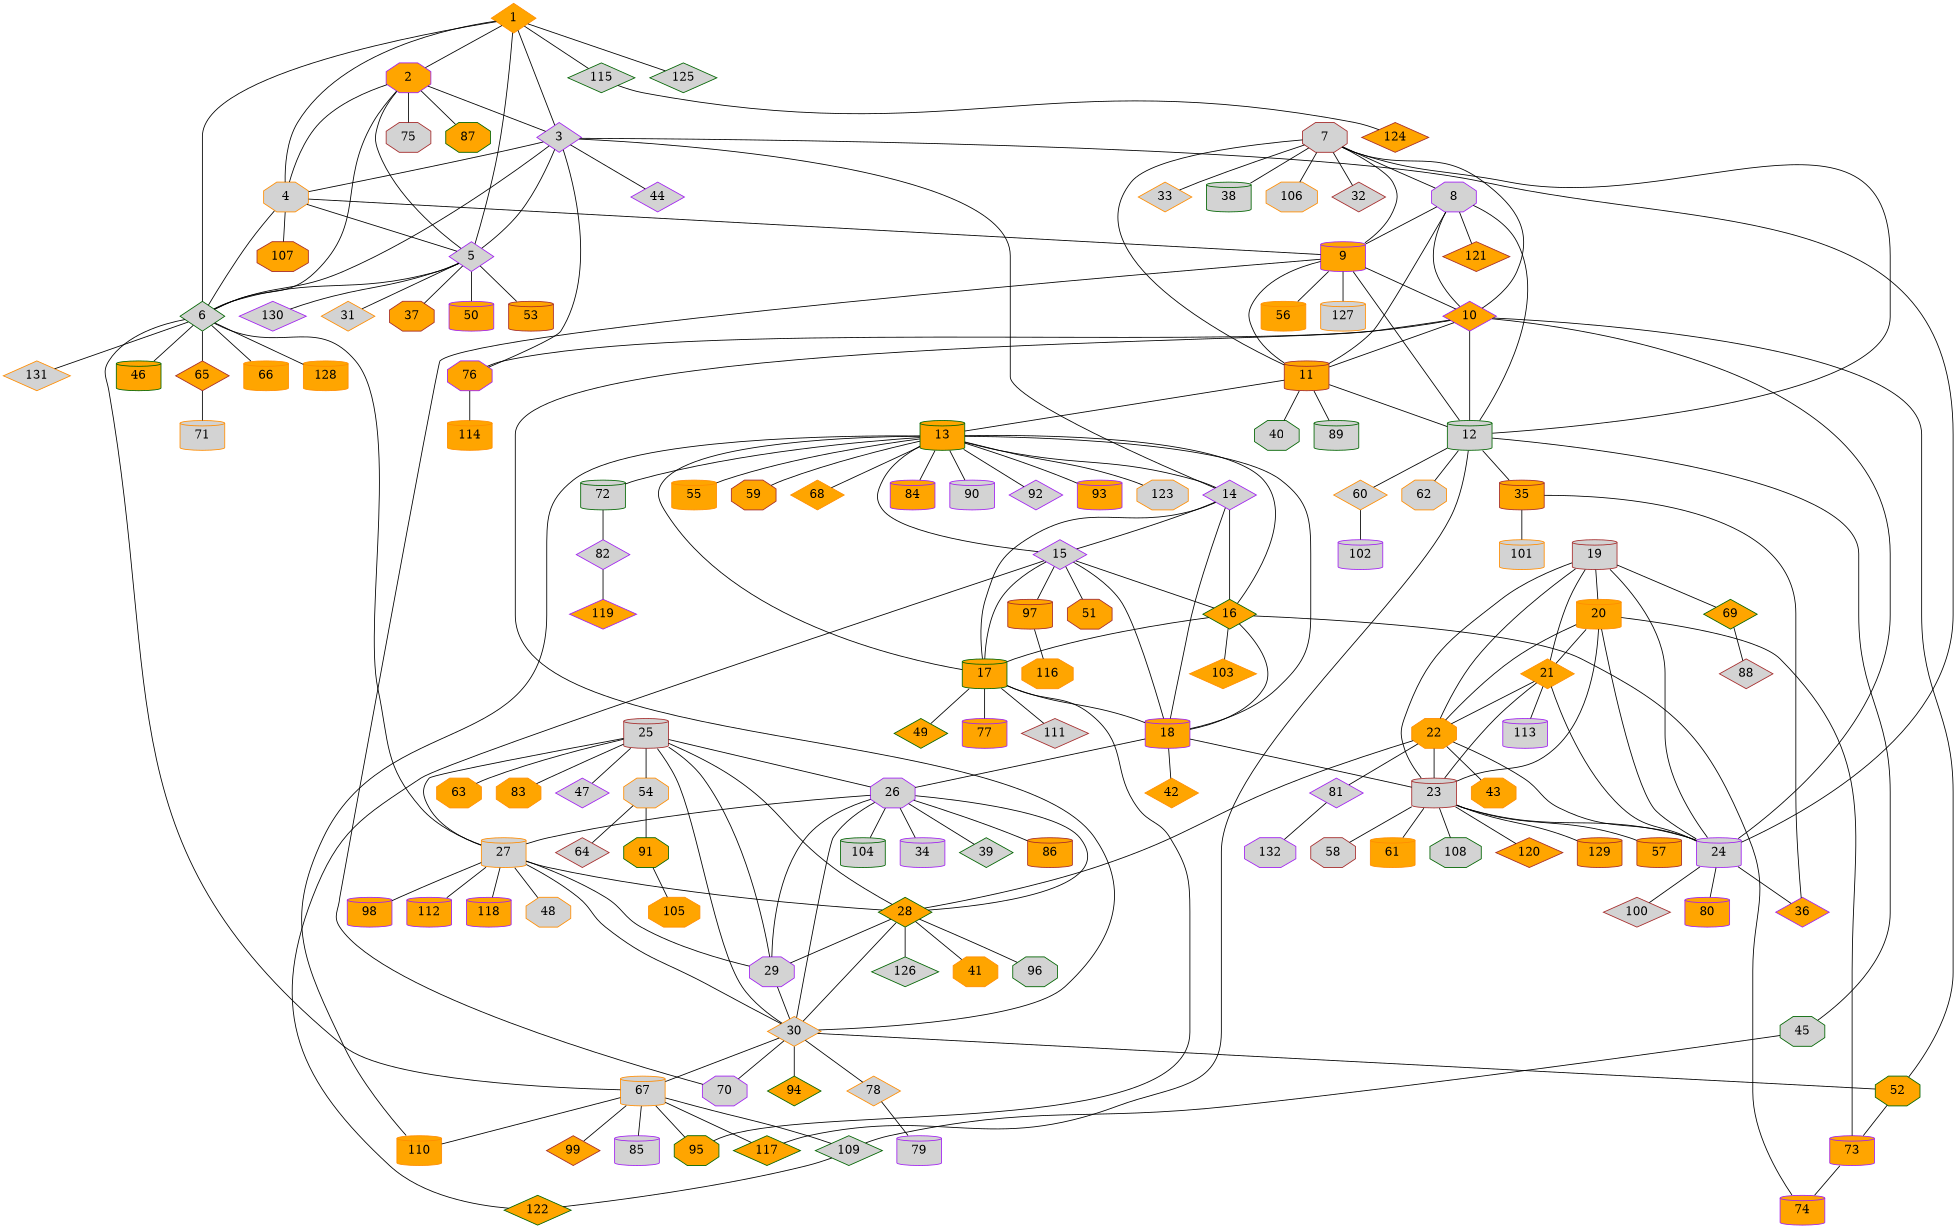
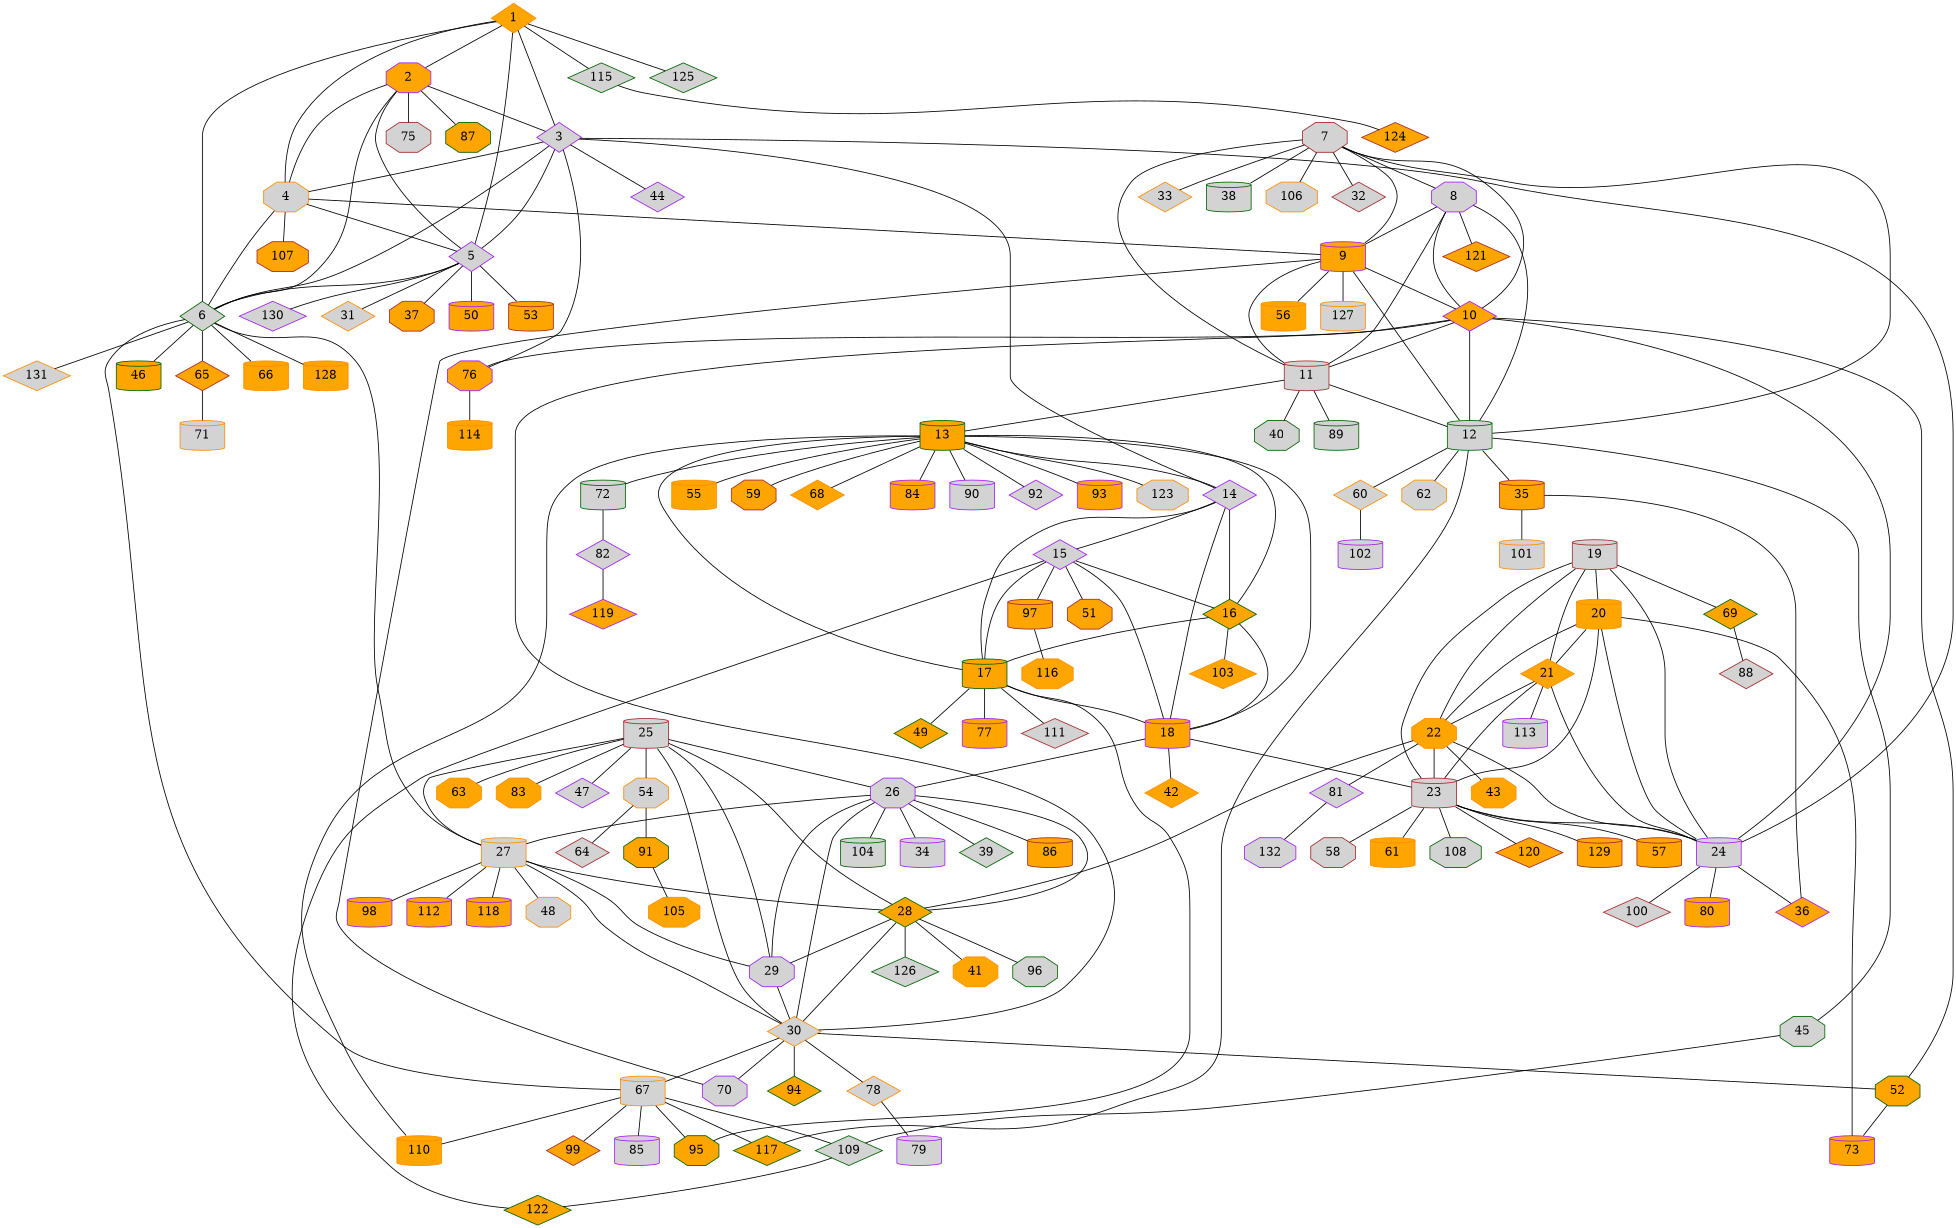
(1307, 376) -> (1307, 376)
(917, 529) -> none
(1802, 1210) -> none
